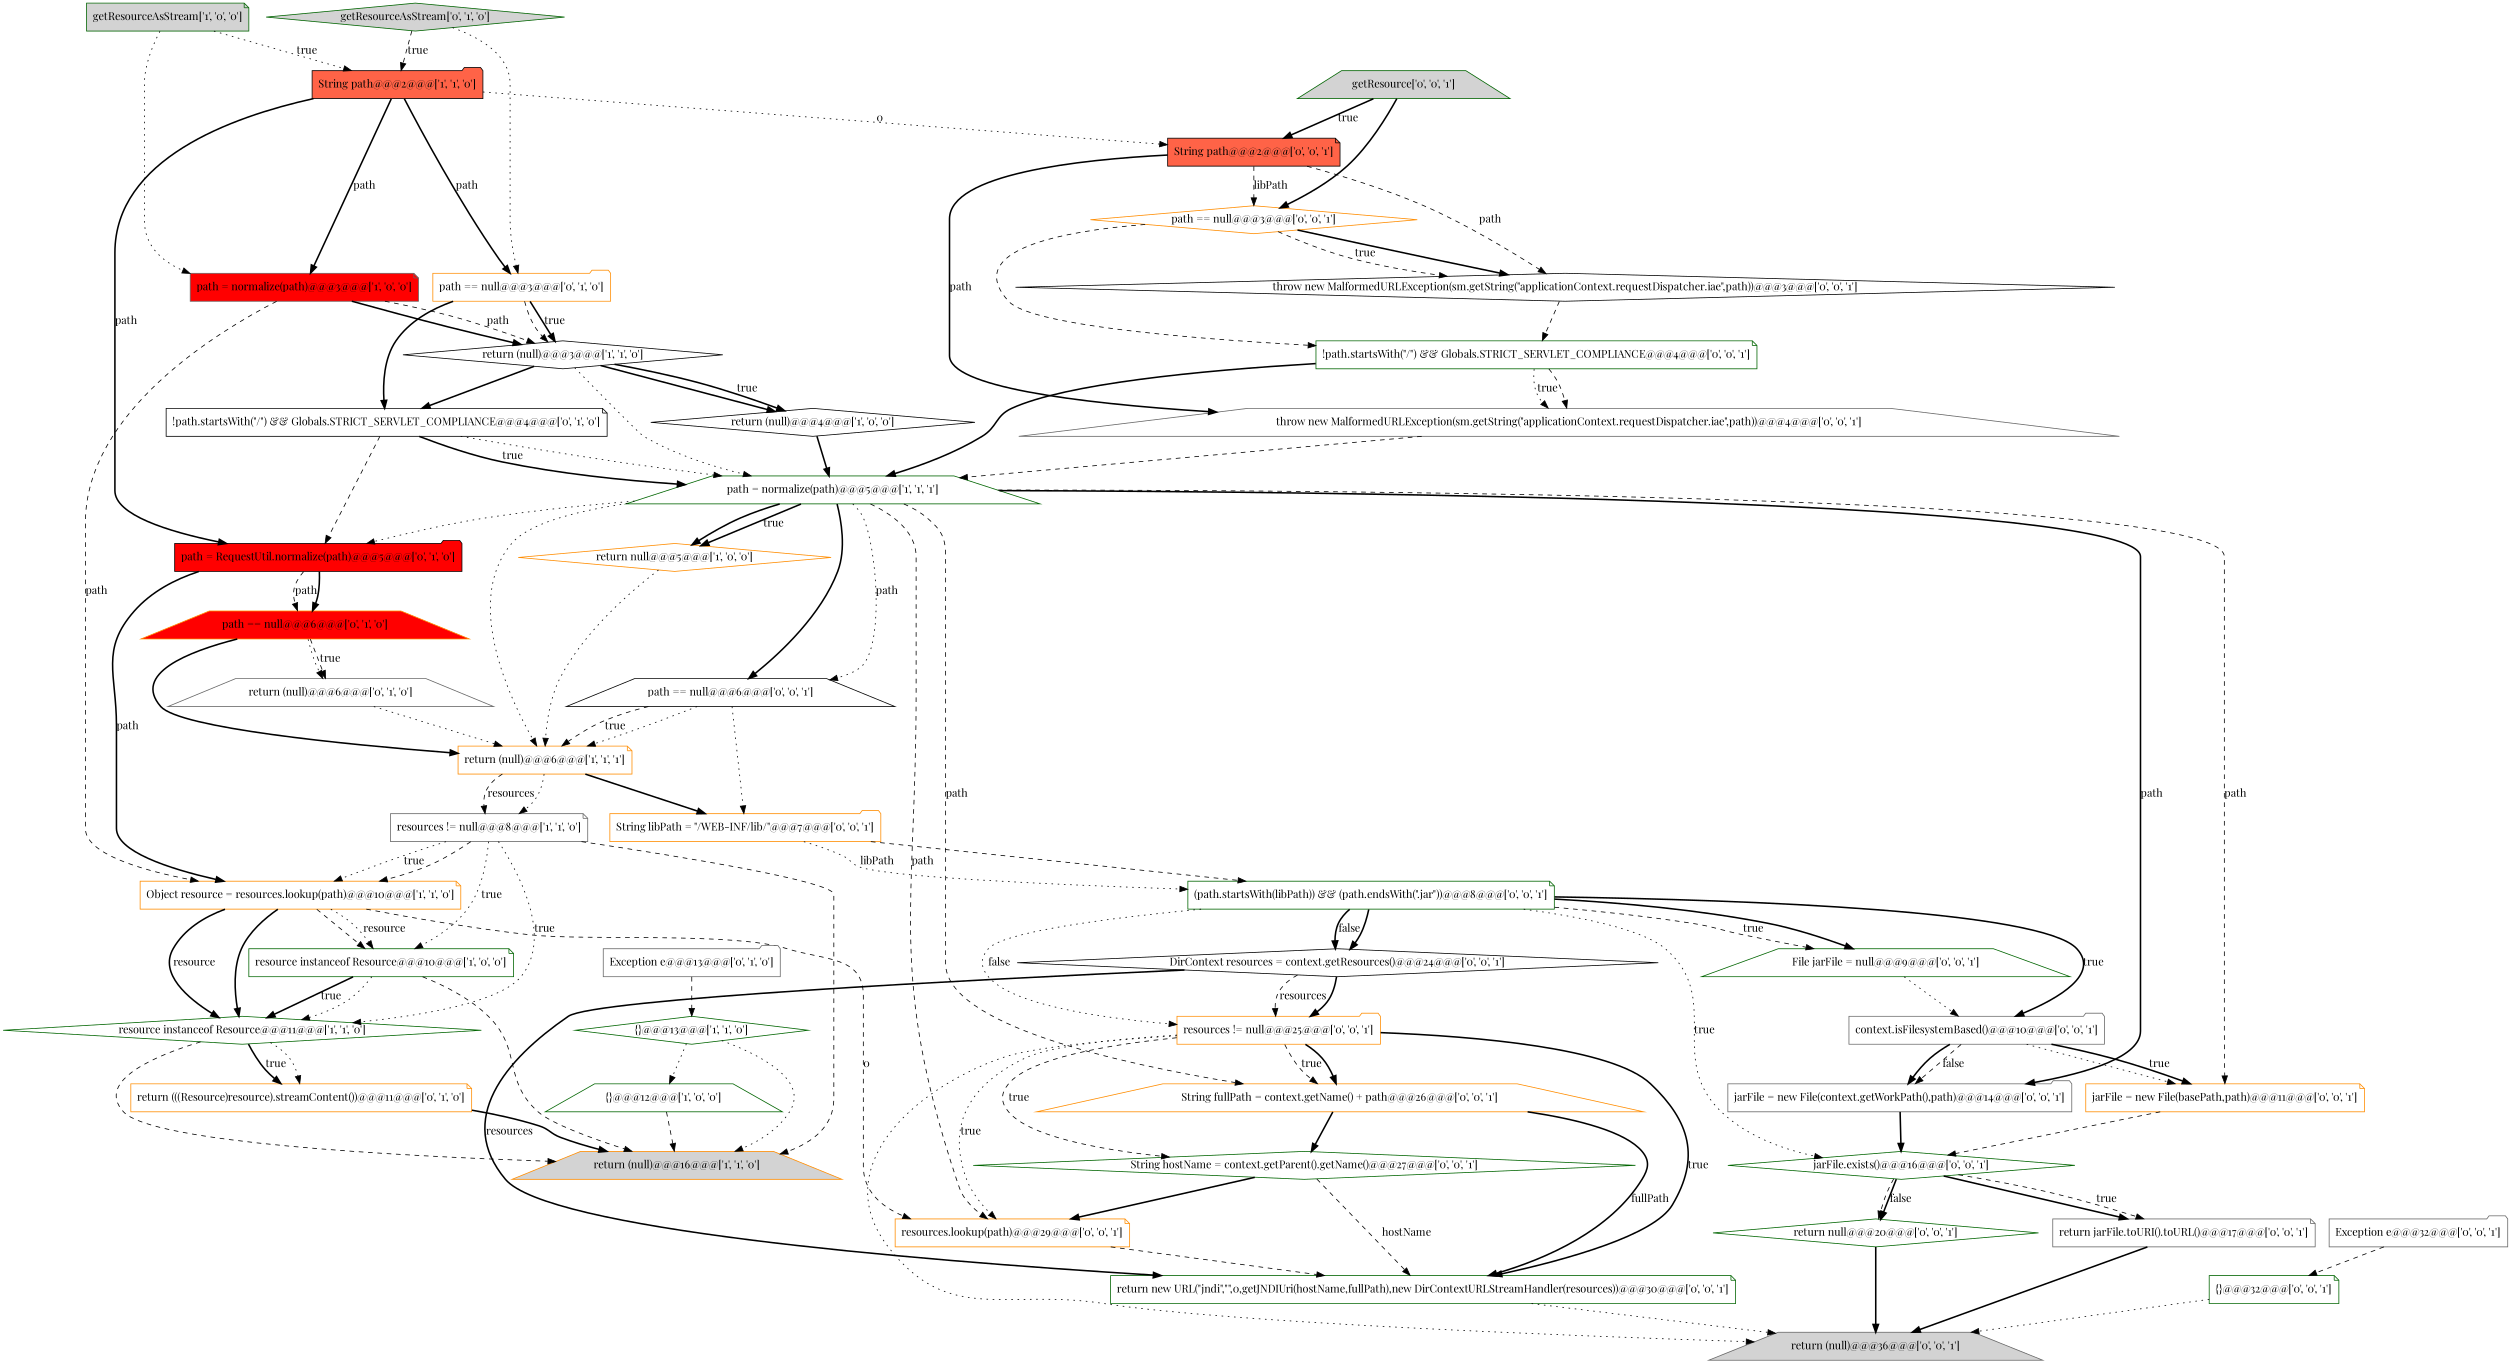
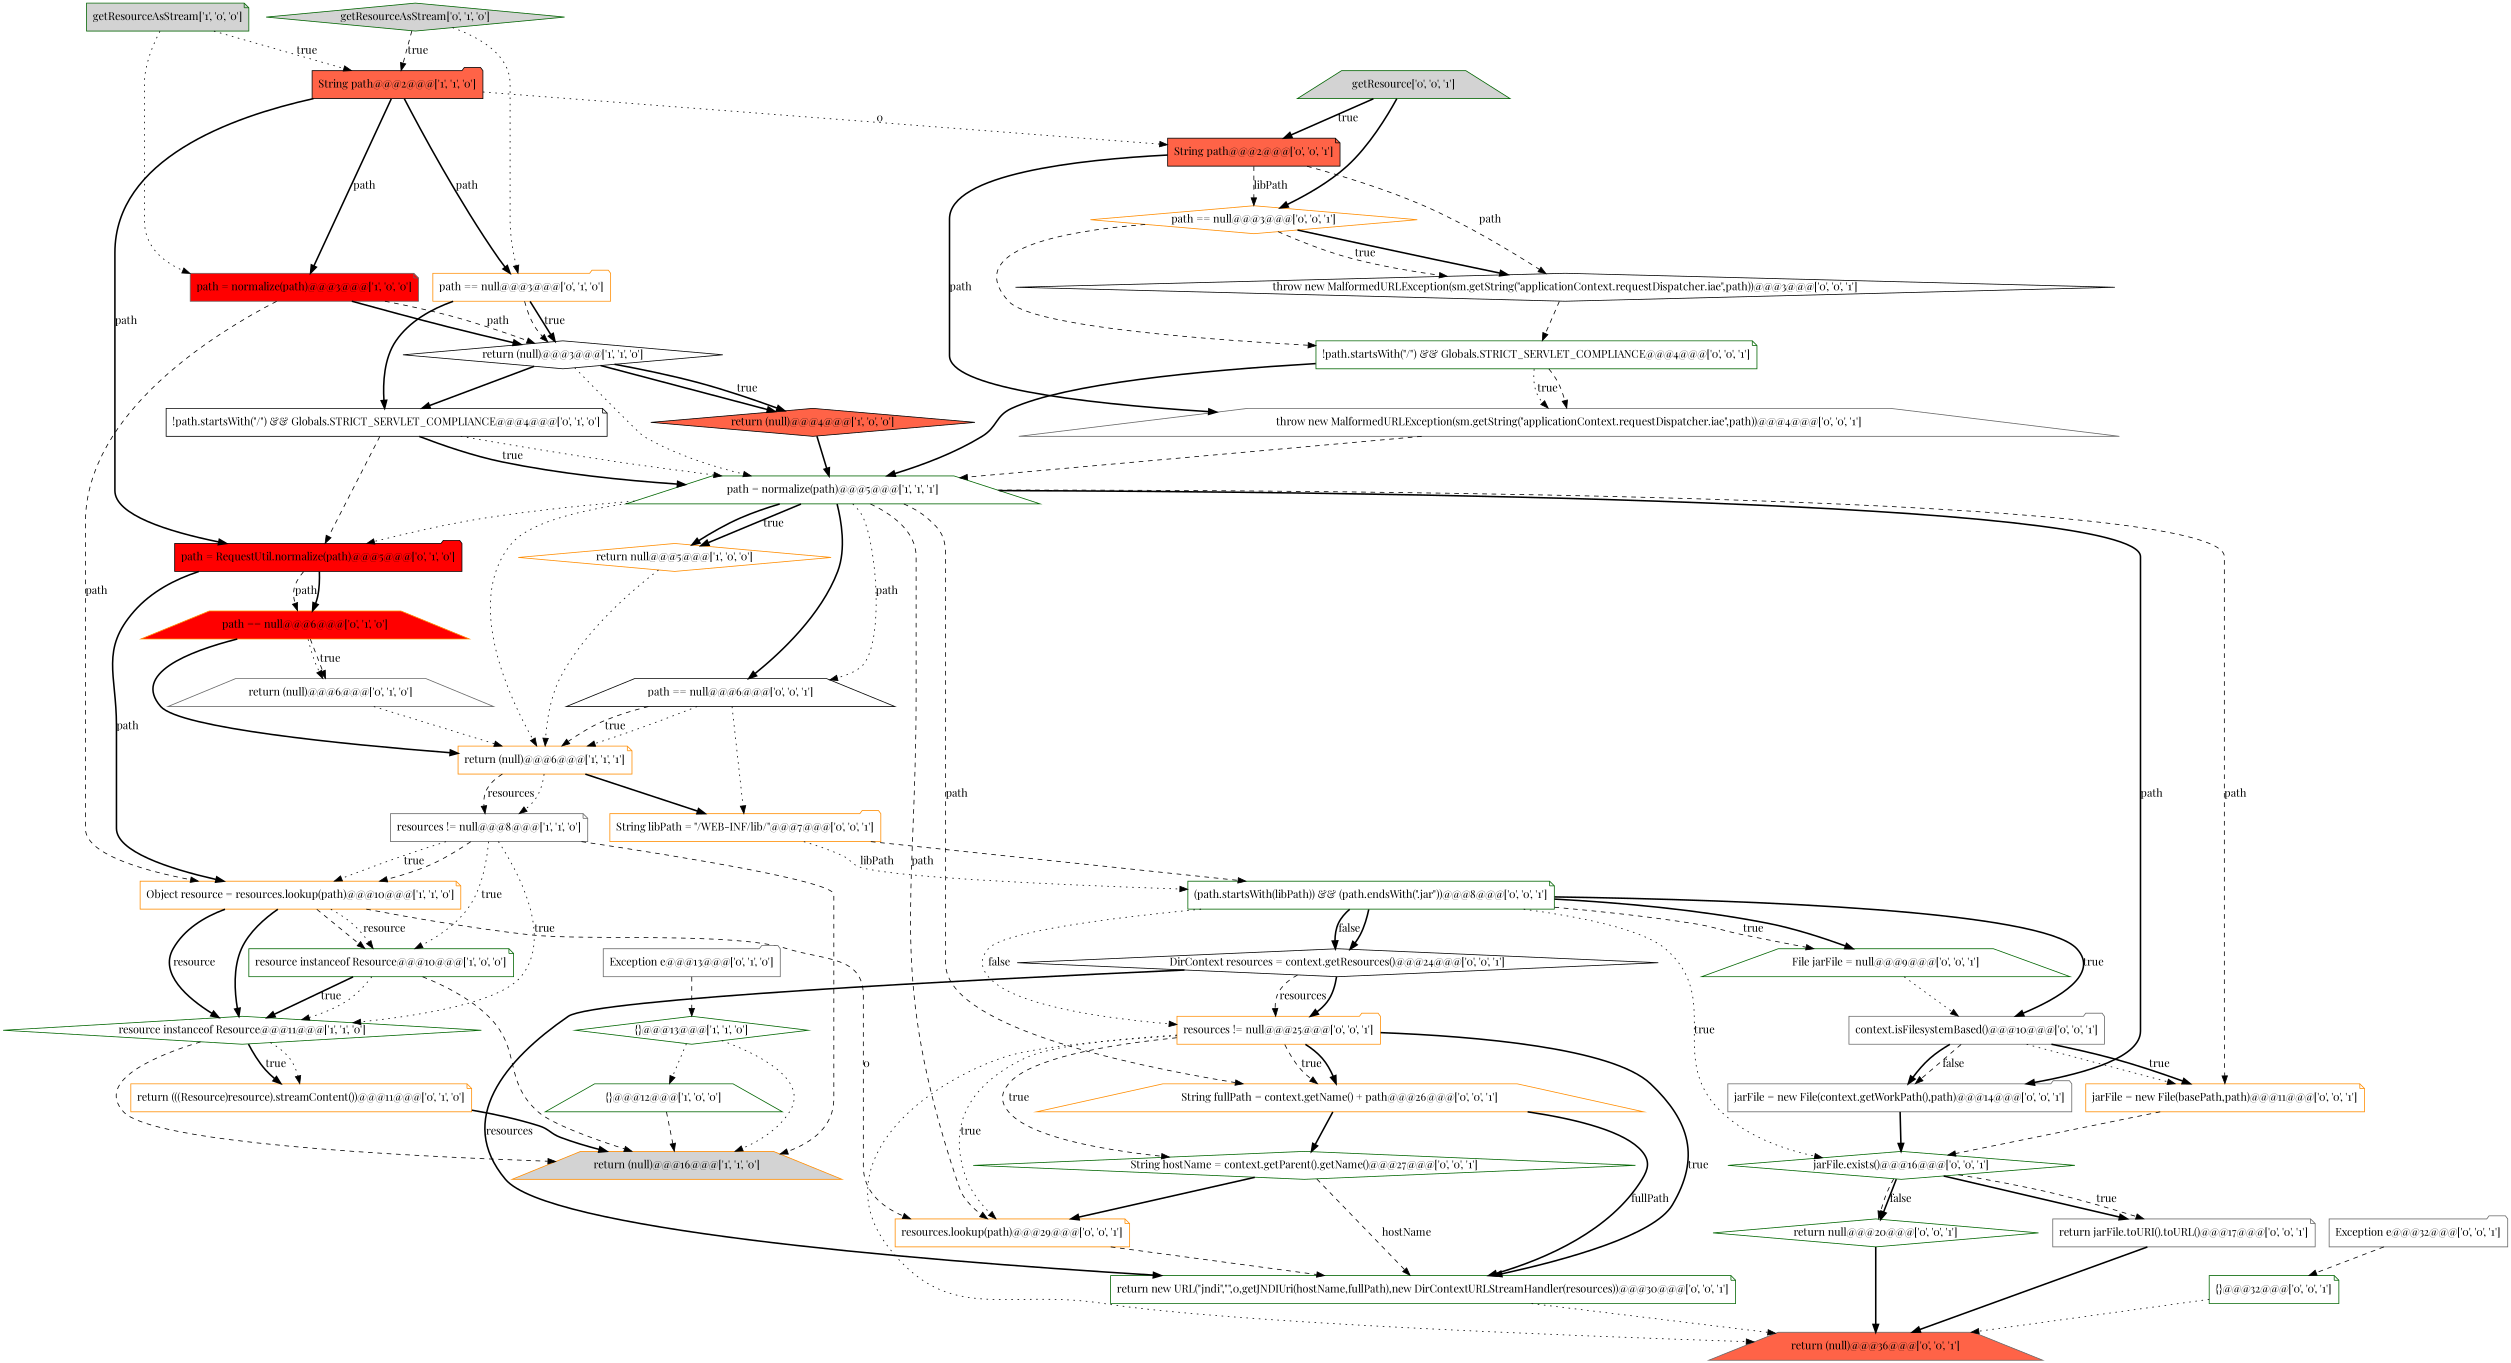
(813, 422) -> (813, 422)
(1876, 1346) -> (1876, 1346)
